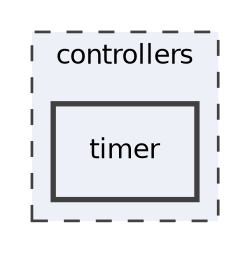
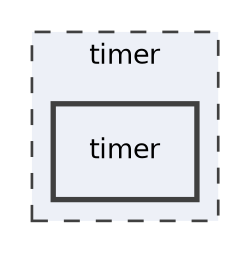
(125, 57) -> (125, 57)
